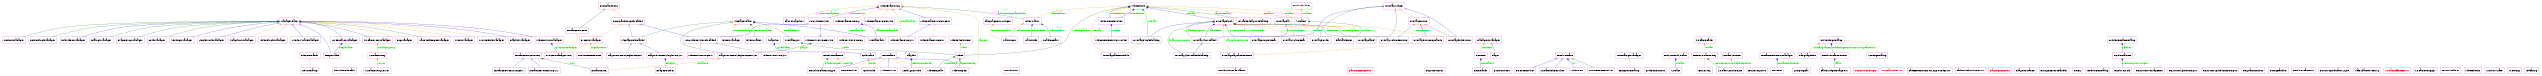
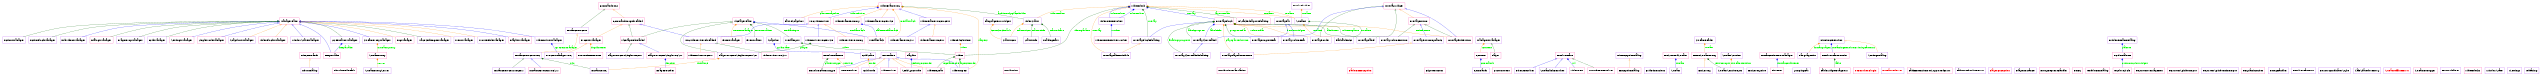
(821, 30) -> (818, 31)
(1293, 31) -> (1293, 31)
(1832, 40) -> (1832, 40)
(1629, 55) -> (1629, 55)
(951, 63) -> (951, 63)
